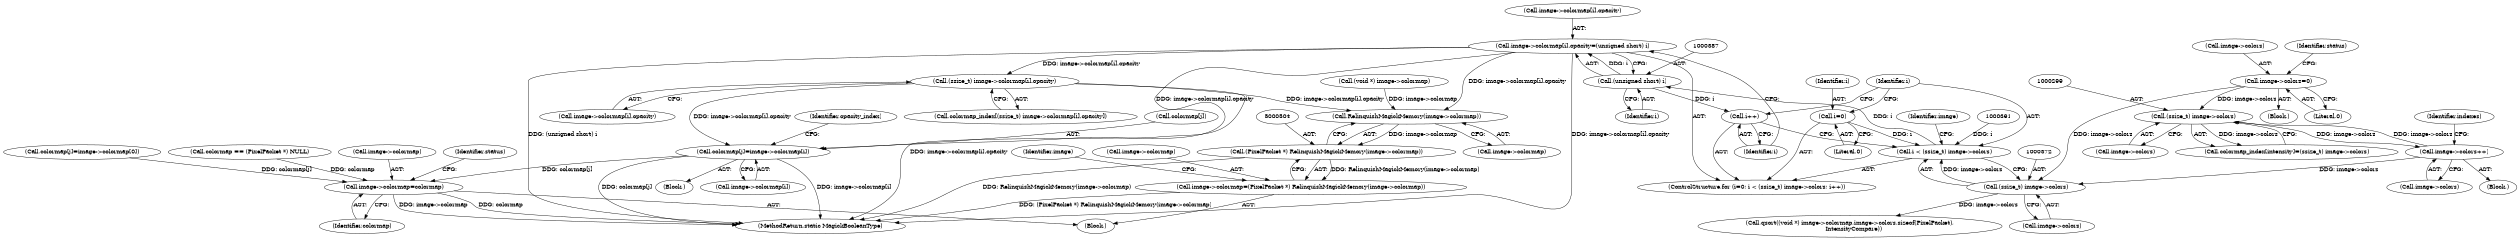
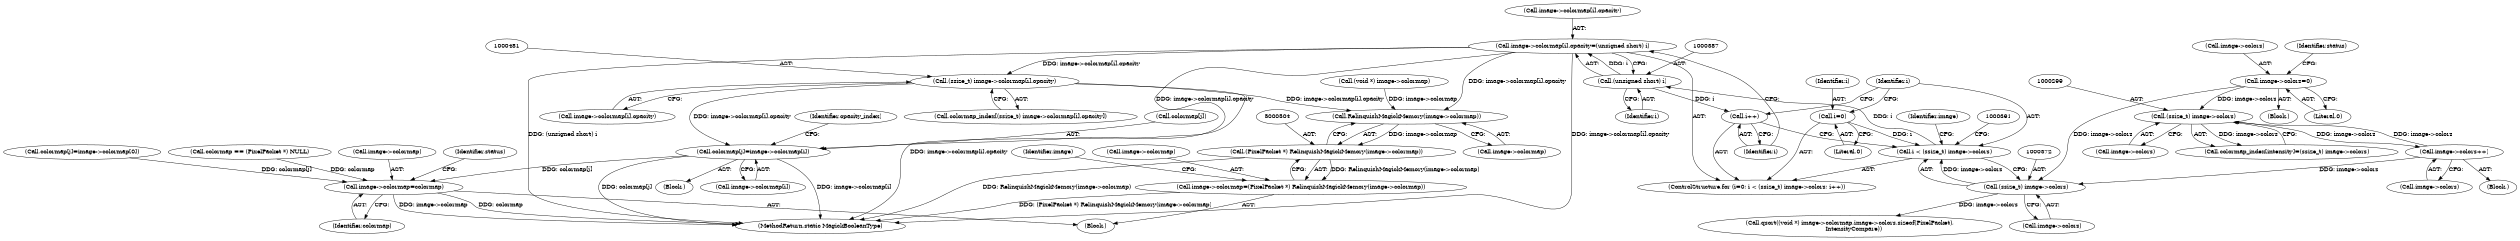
none -> (507, 46)
(2454, 117) -> none
(1983, 134) -> (1983, 134)
